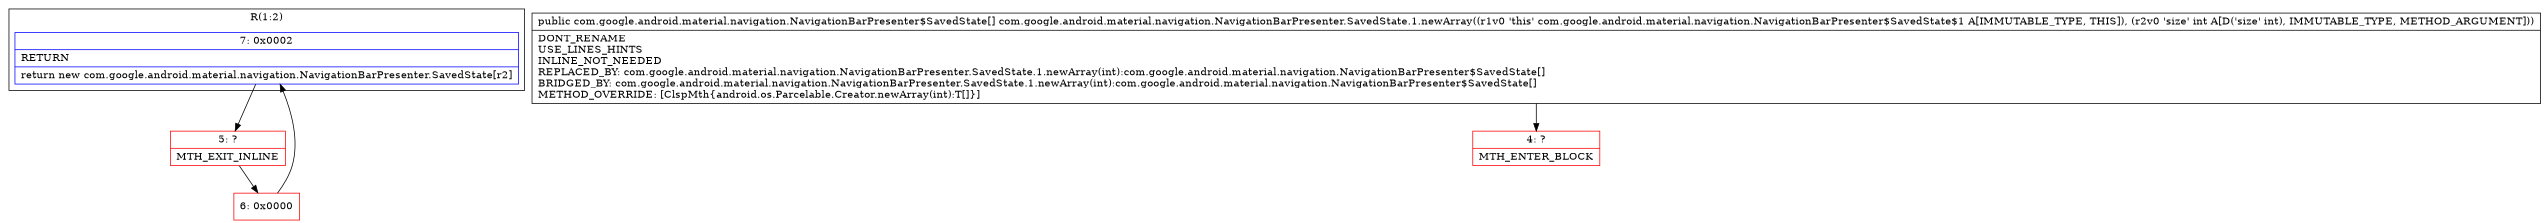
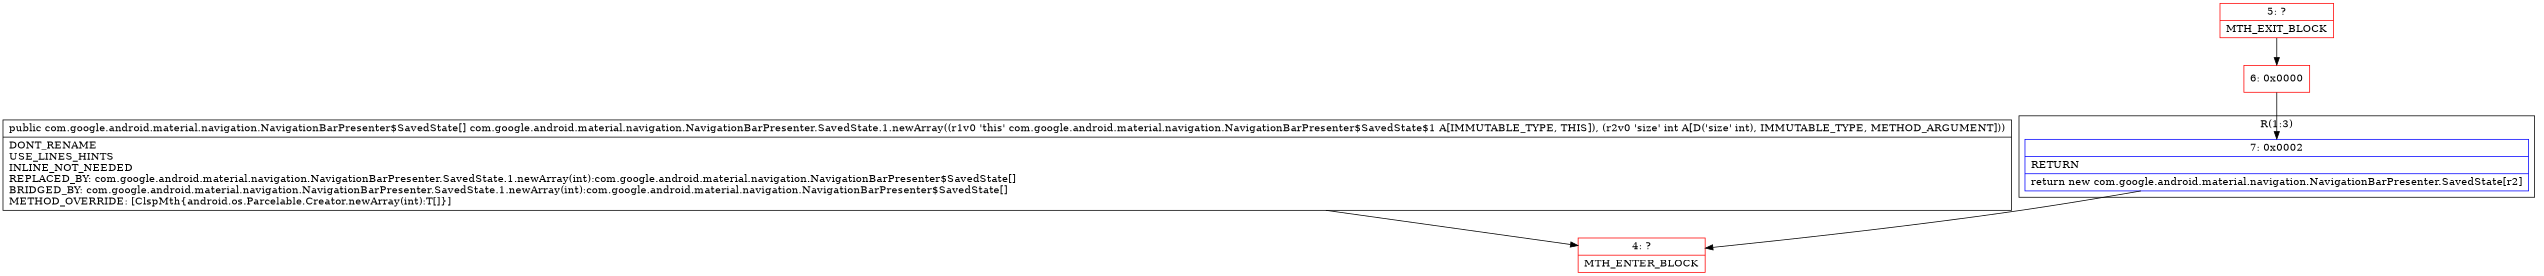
(267, 18) -> (2277, 124)
(247, 104) -> (1927, 223)
(228, 157) -> (2277, 29)
